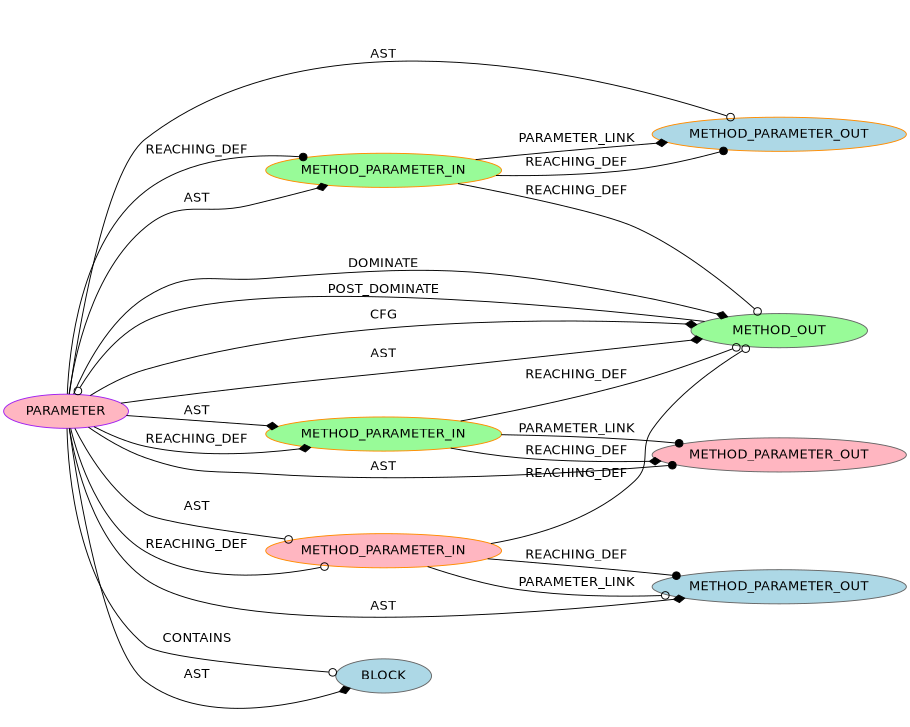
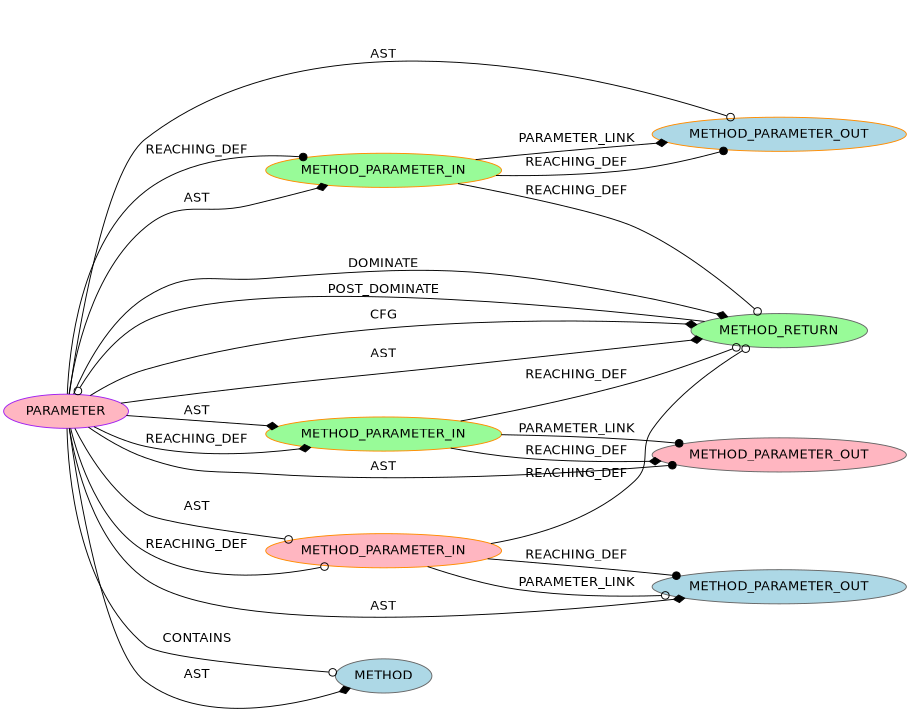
(779, 331) -> (779, 331)
(384, 676) -> (384, 676)
